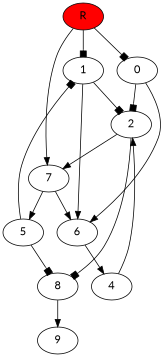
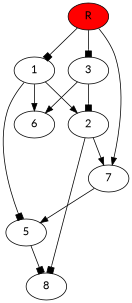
(137, 70) -> (88, 70)
(105, 95) -> (58, 94)
(28, 148) -> (3, 146)
(61, 202) -> none
(112, 286) -> none
(58, 340) -> none
